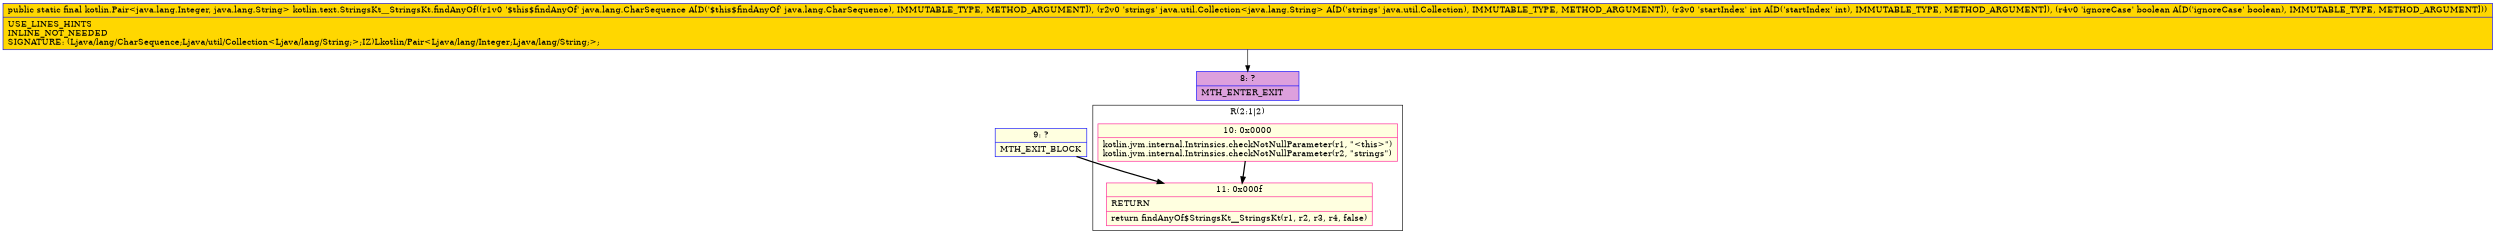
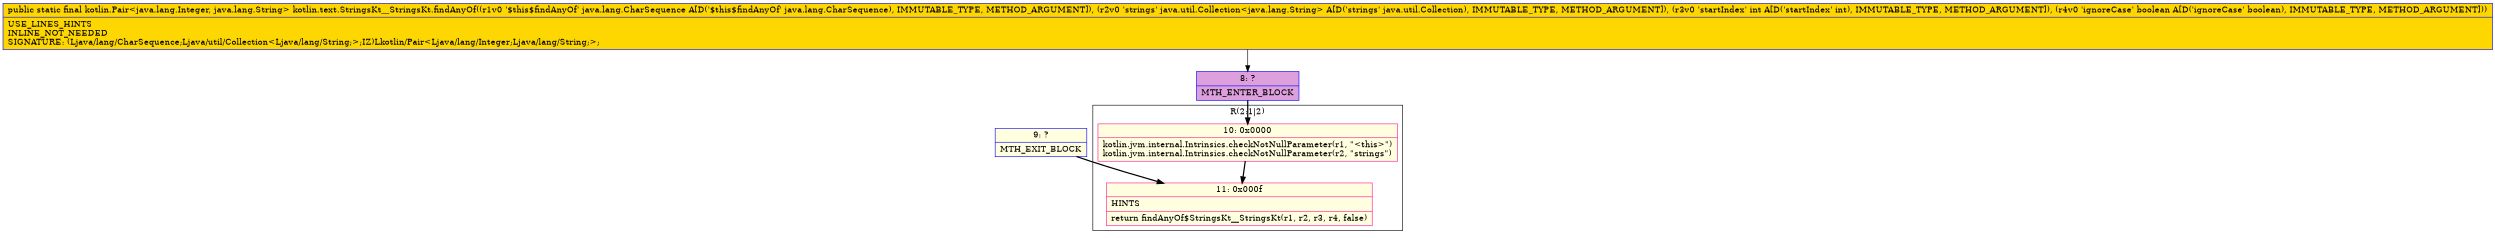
(1242, 93) -> (1248, 93)
none -> (1248, 109)
(1131, 204) -> (1126, 204)
